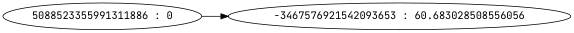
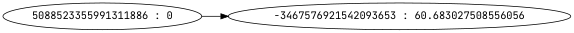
(399, 16) -> (399, 16)
